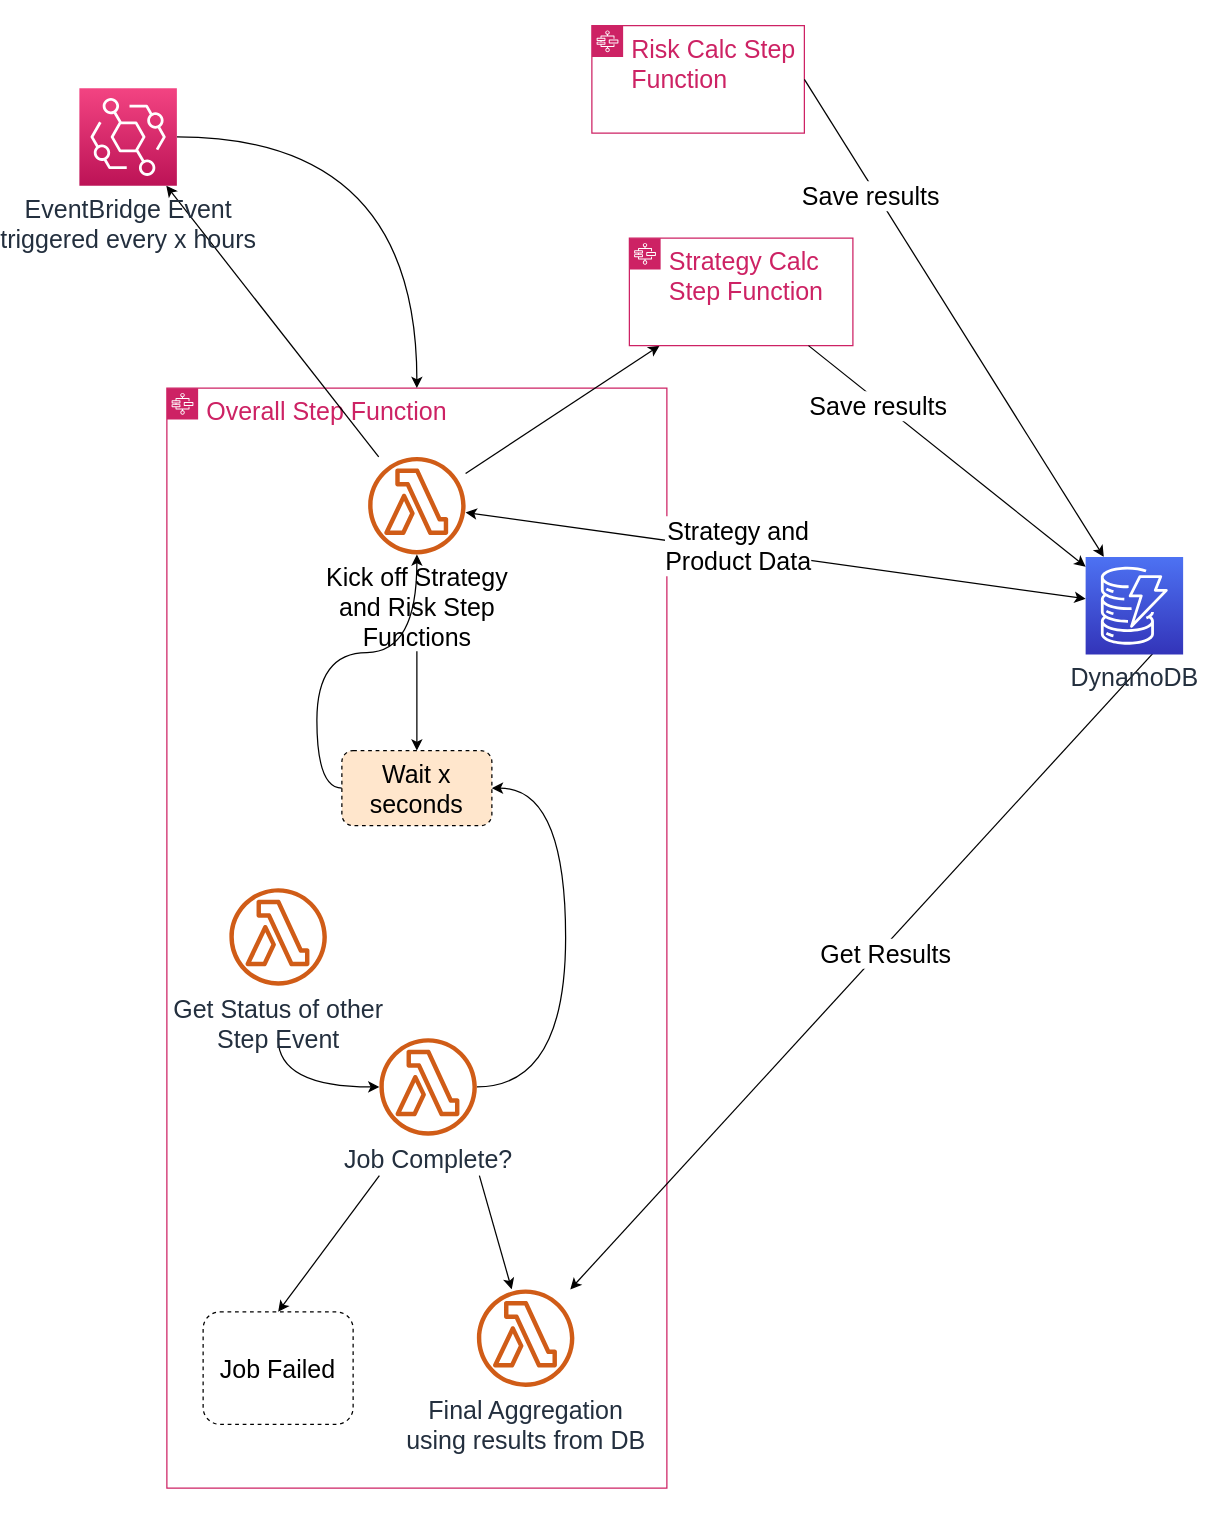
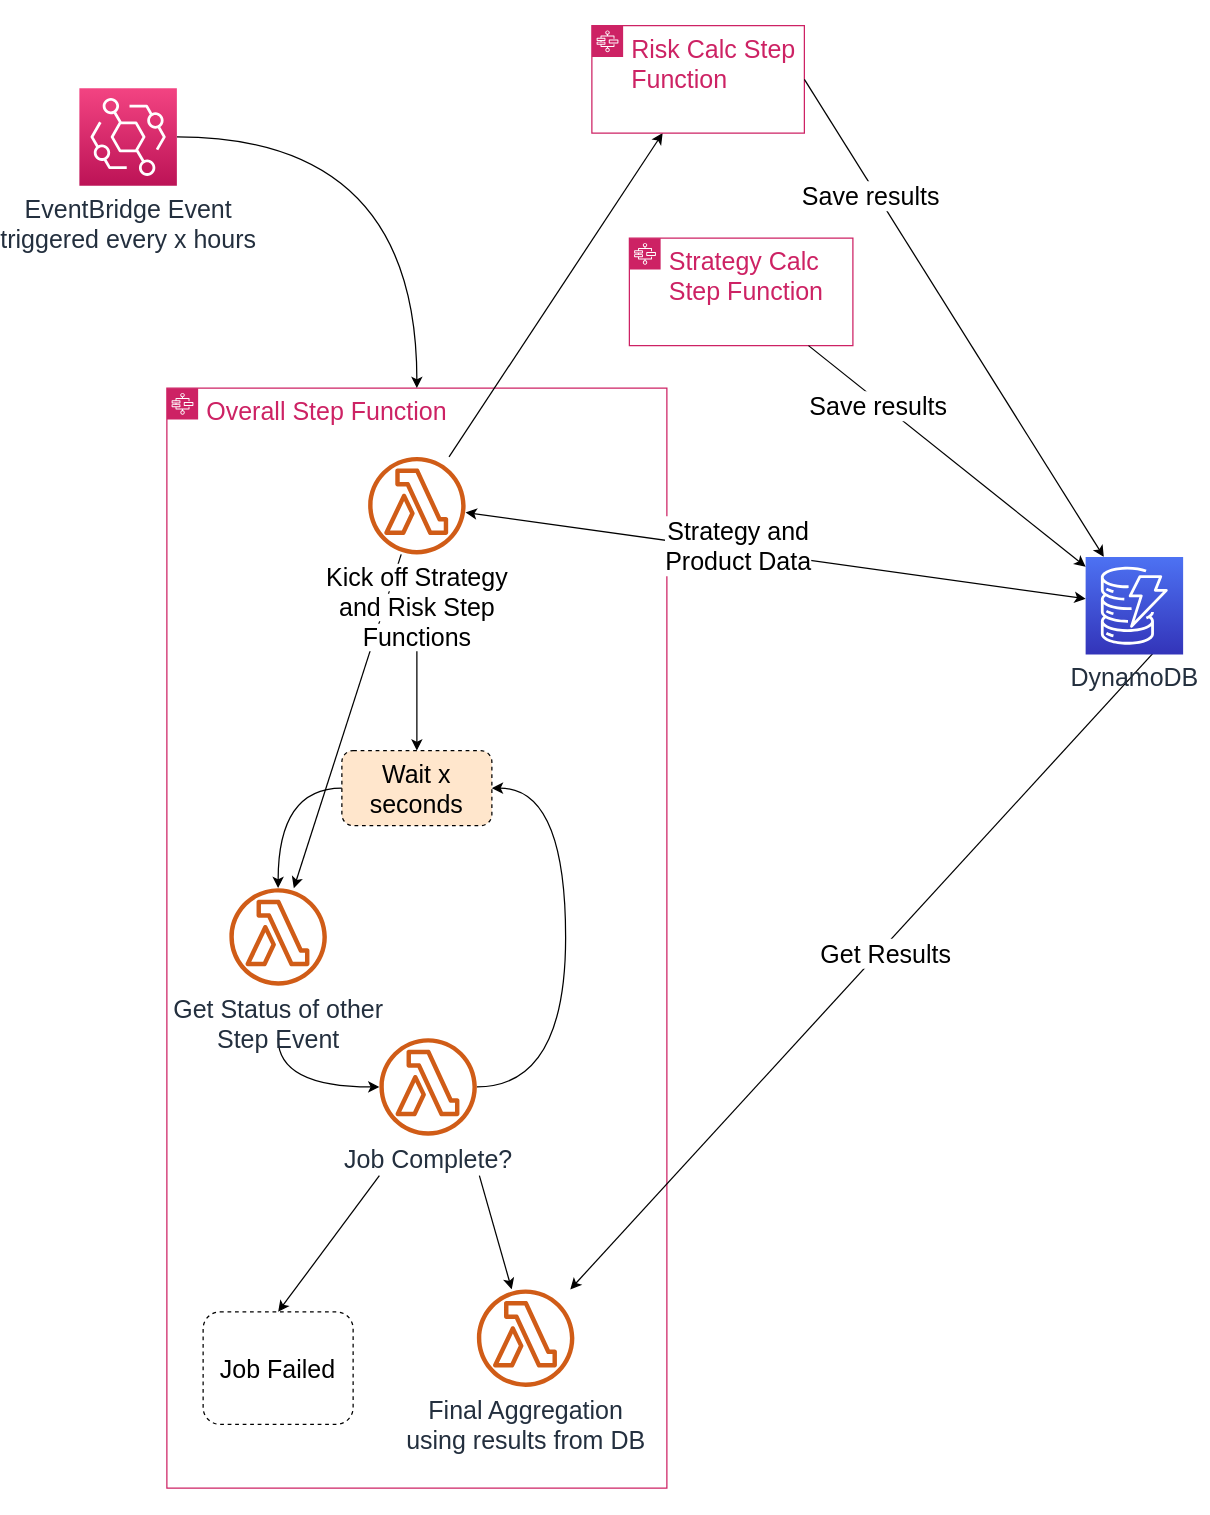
(275, 324) -> (553, 299)
(528, 432) -> (334, 764)
(341, 659) -> (289, 819)
